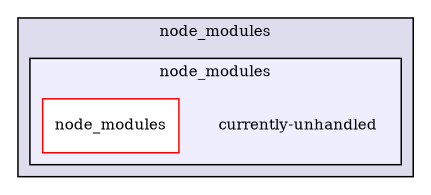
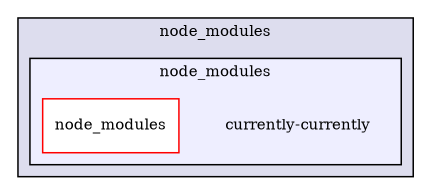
(298, 126) -> (298, 126)
